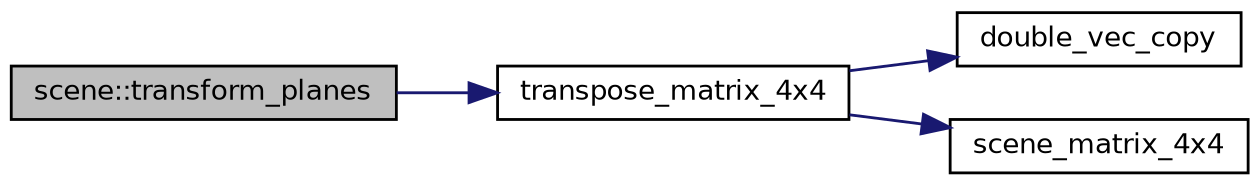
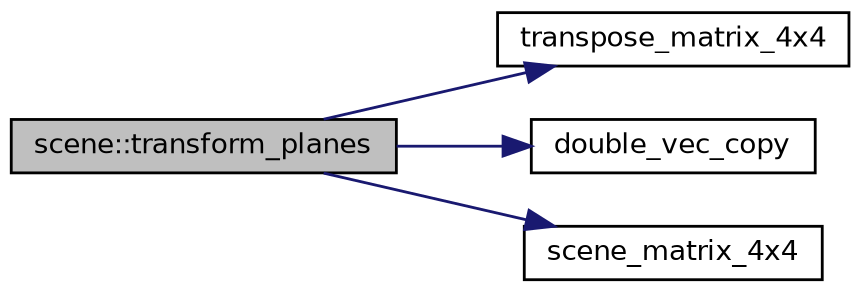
(889, 66) -> (450, 146)
(885, 119) -> (425, 196)
